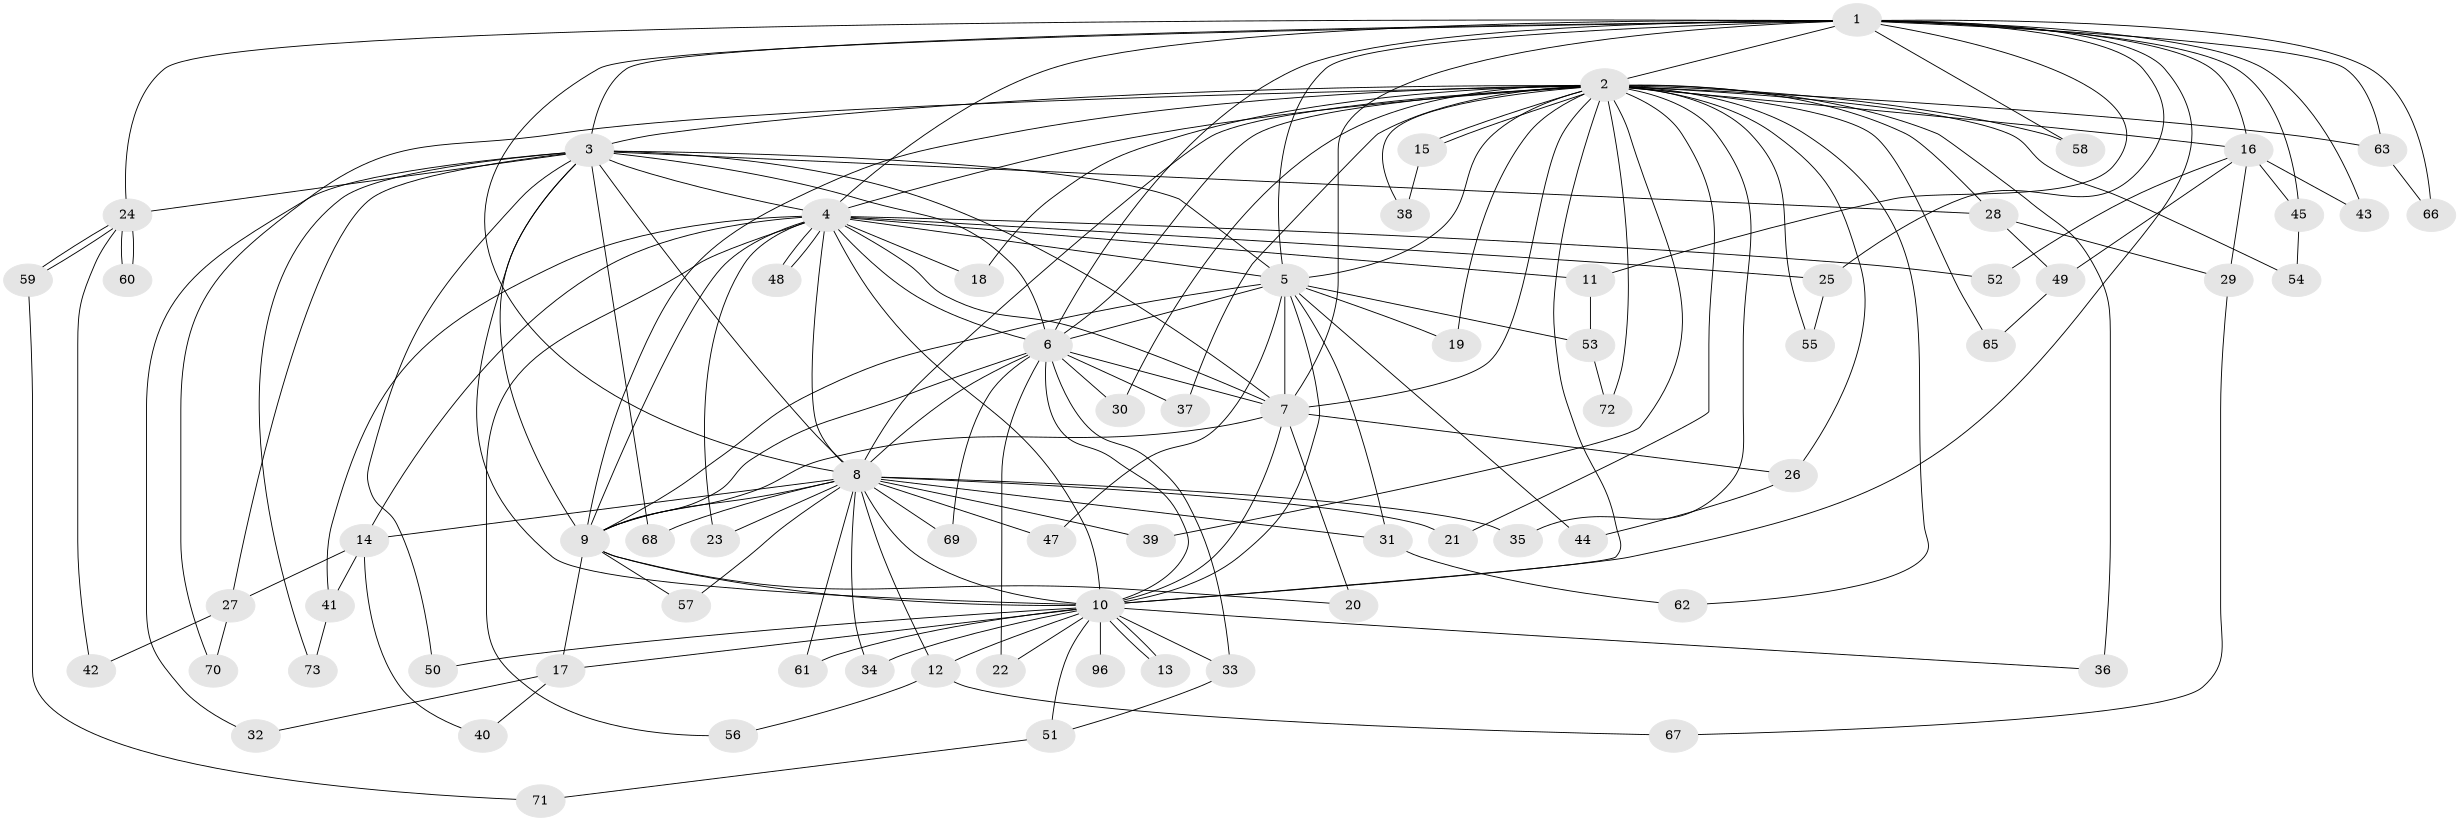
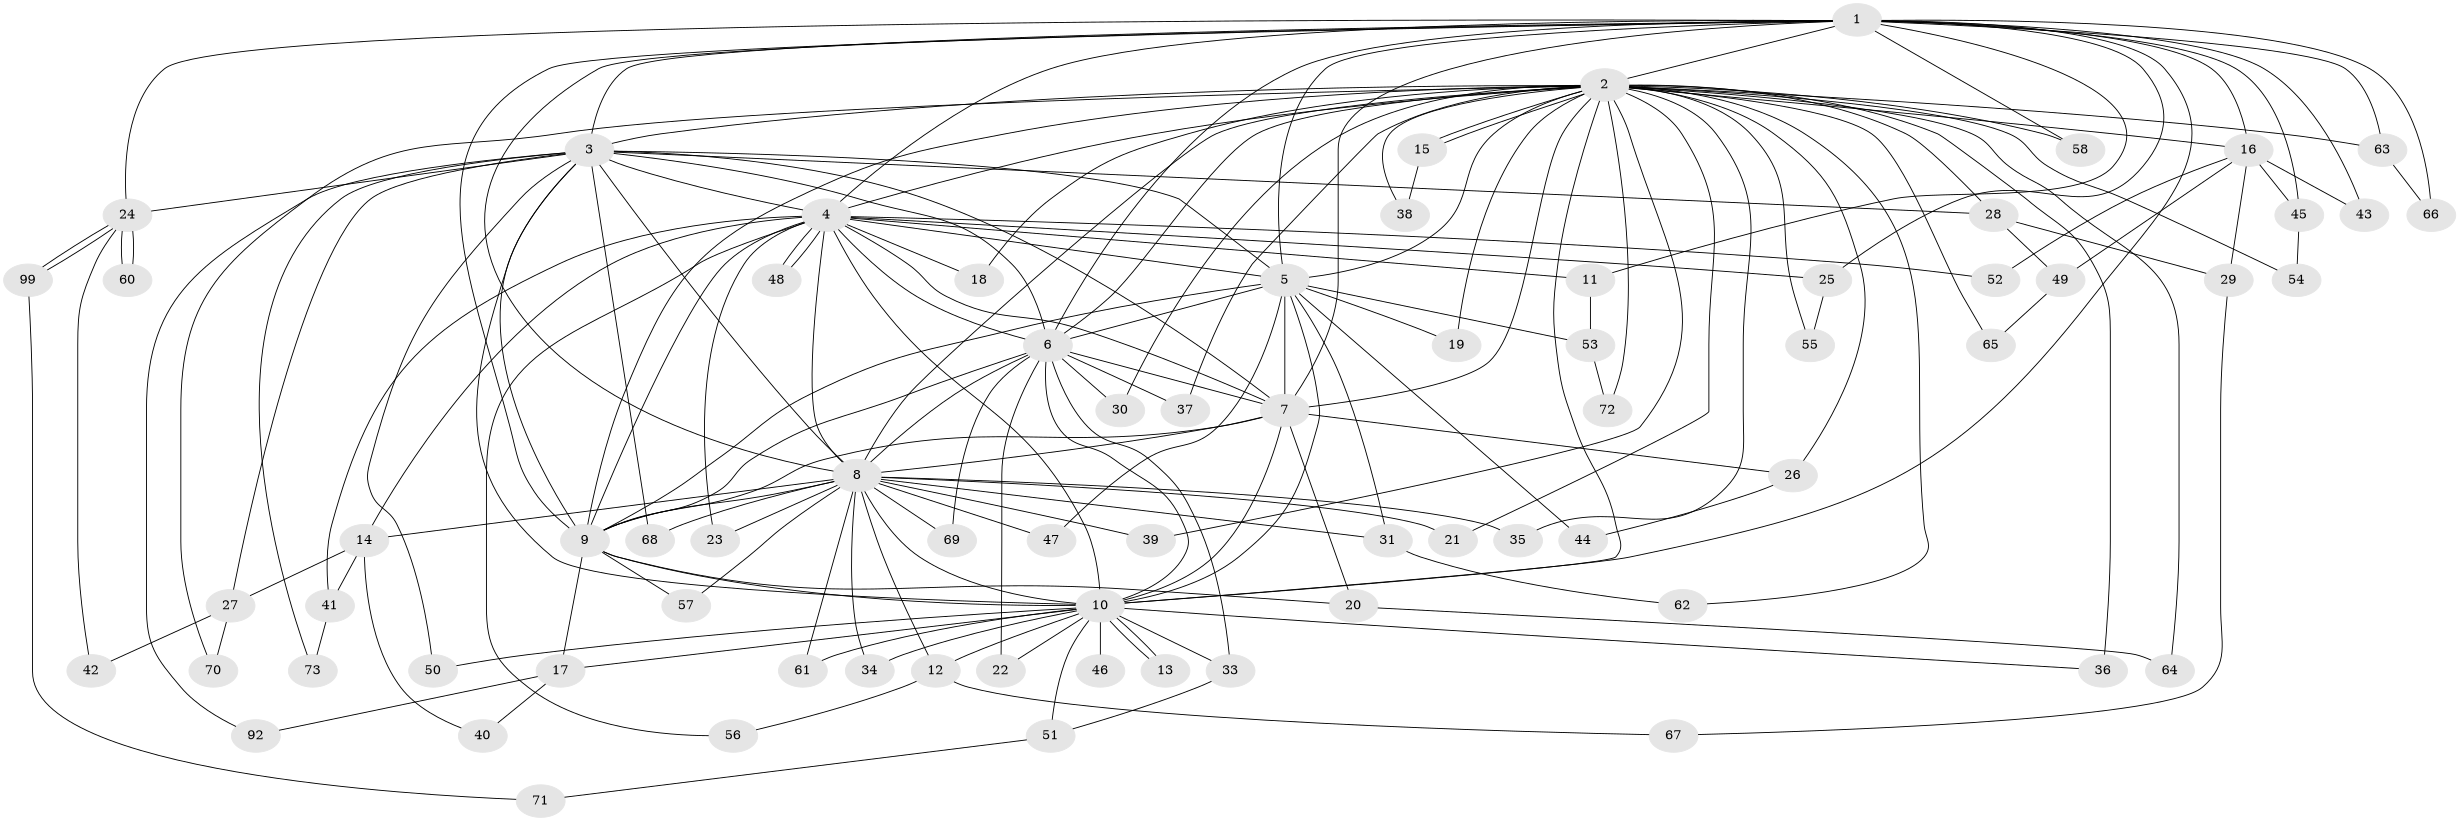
none -> (614, 58)
(28, 280) -> (28, 280)
none -> (1073, 449)
(1100, 671) -> (1100, 671)
none -> (2170, 671)
(256, 736) -> (256, 736)
